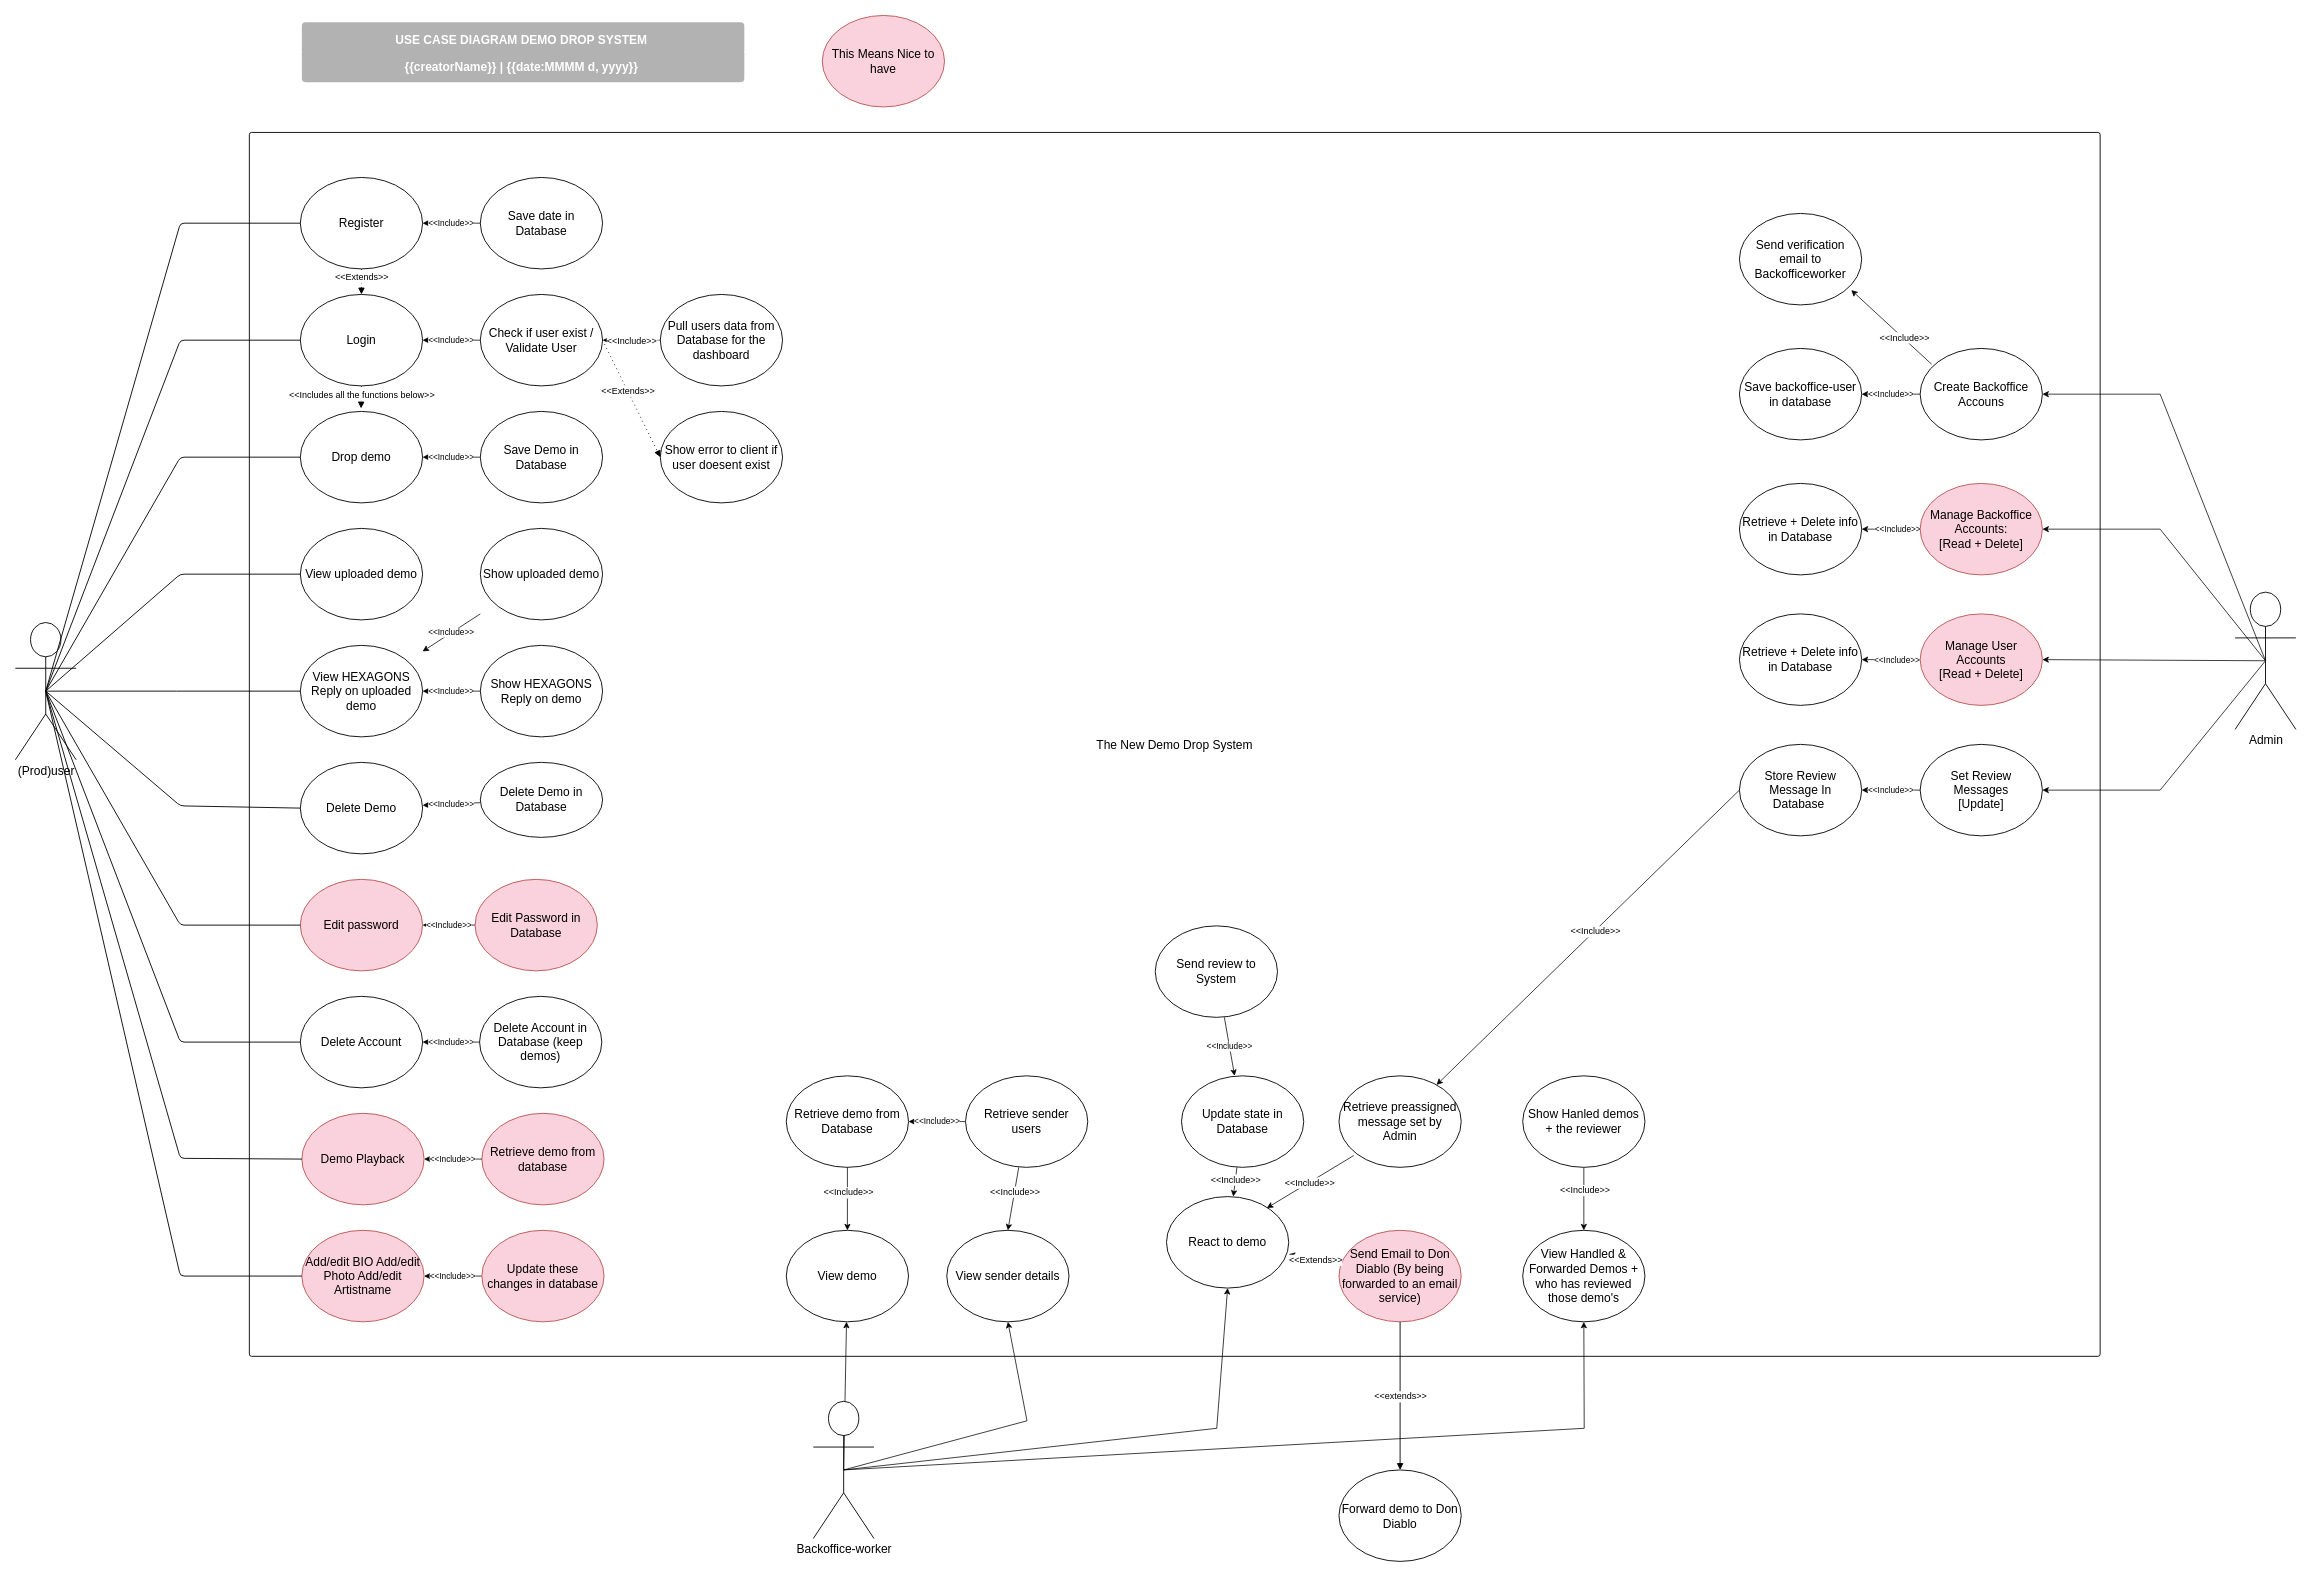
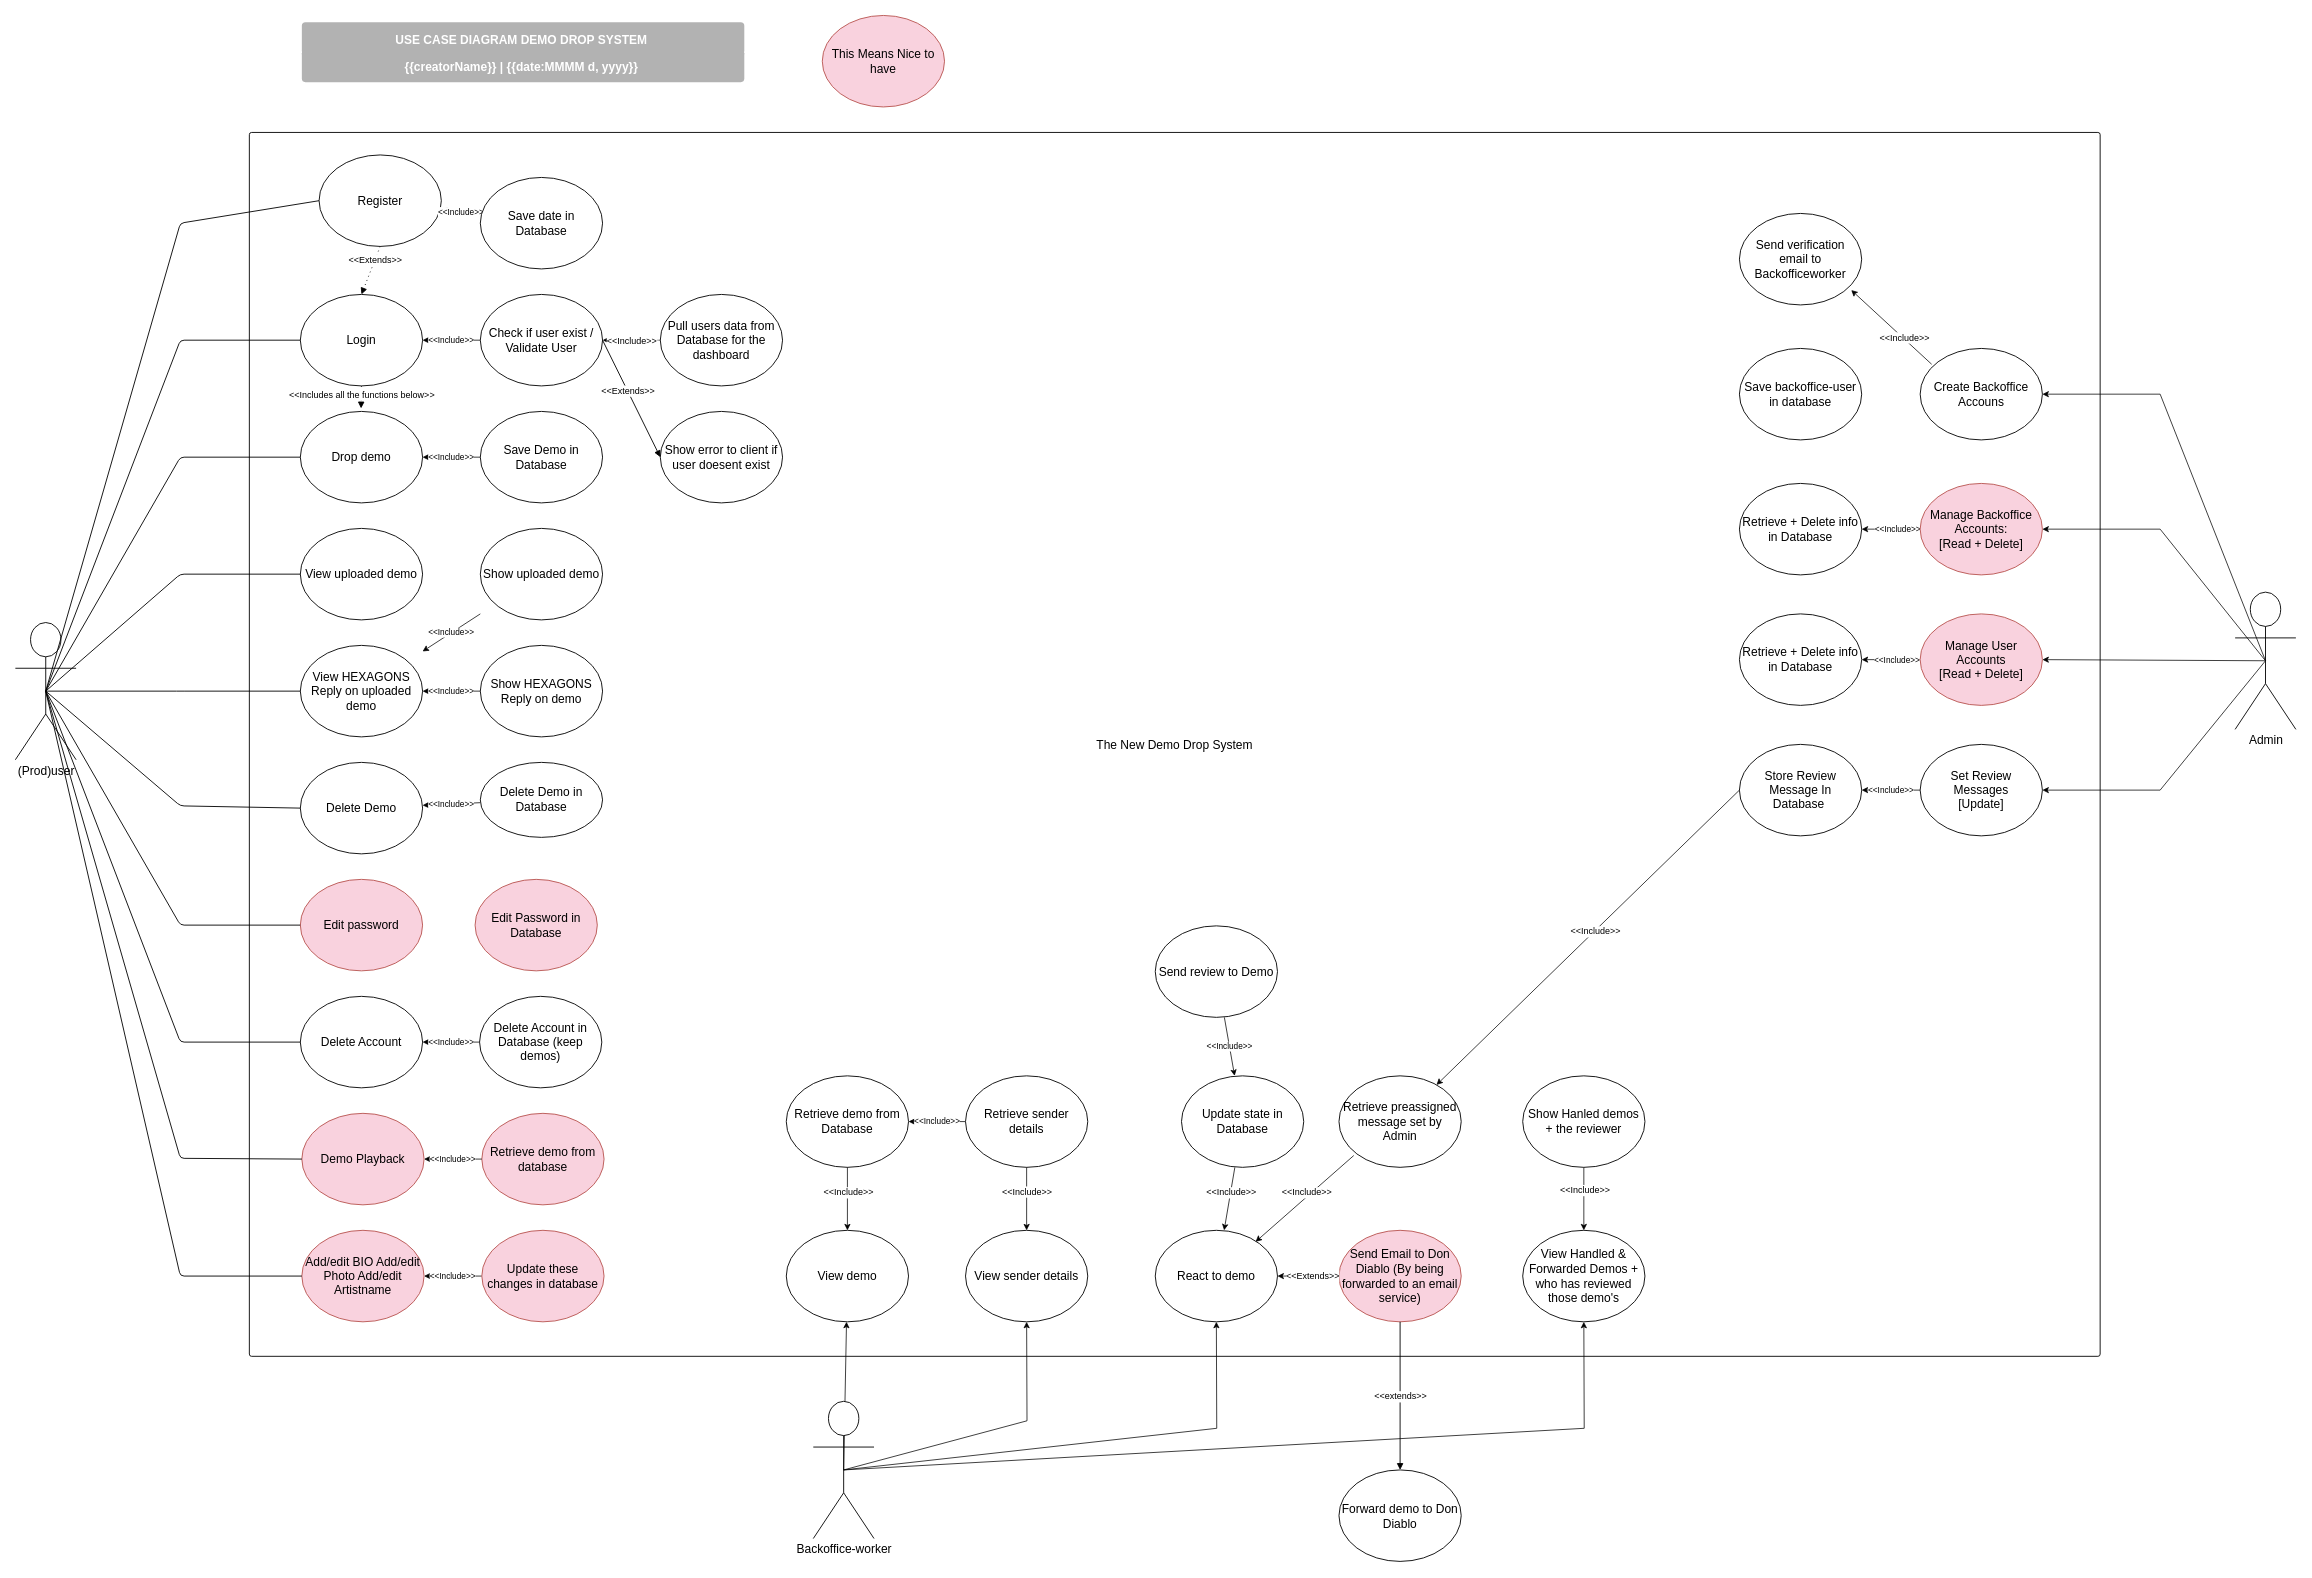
(362, 223) -> (380, 201)
(1891, 394) -> none
(643, 423) -> (643, 423)
(450, 925) -> none
(1217, 972) -> (1217, 972)
(1027, 1122) -> (1027, 1122)
(1228, 1242) -> (1217, 1276)
(1008, 1276) -> (1027, 1276)
